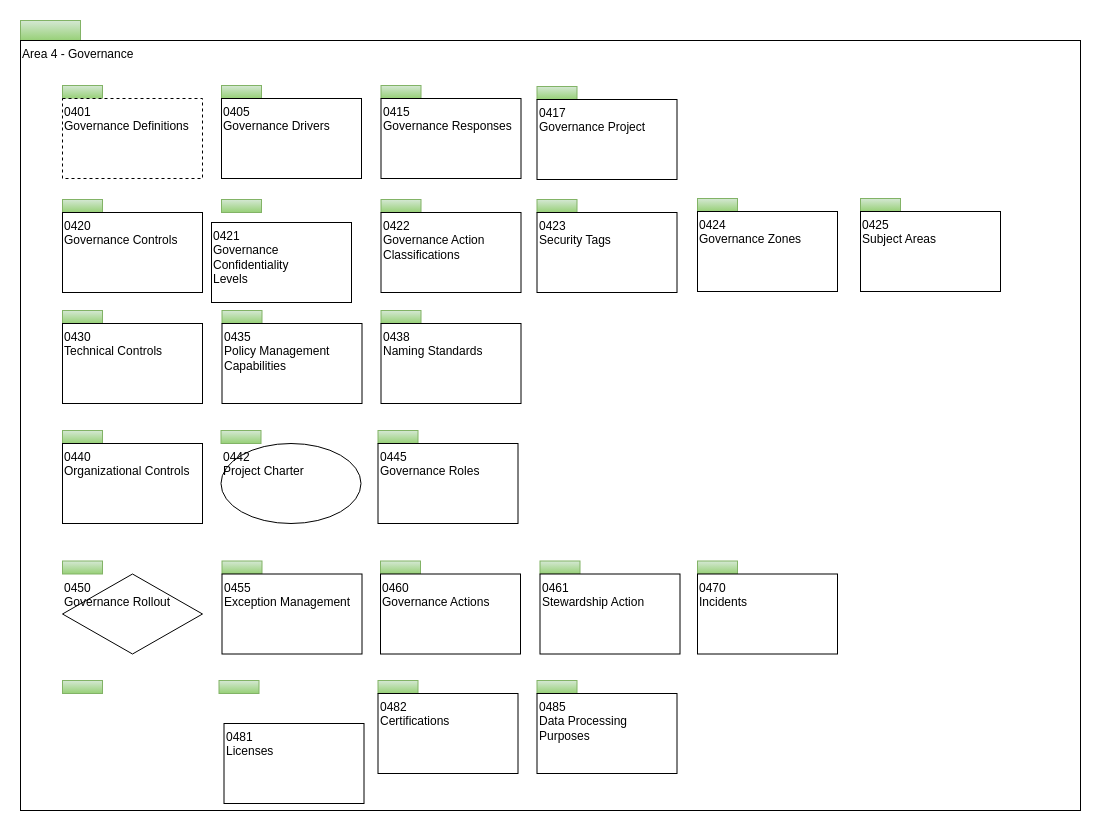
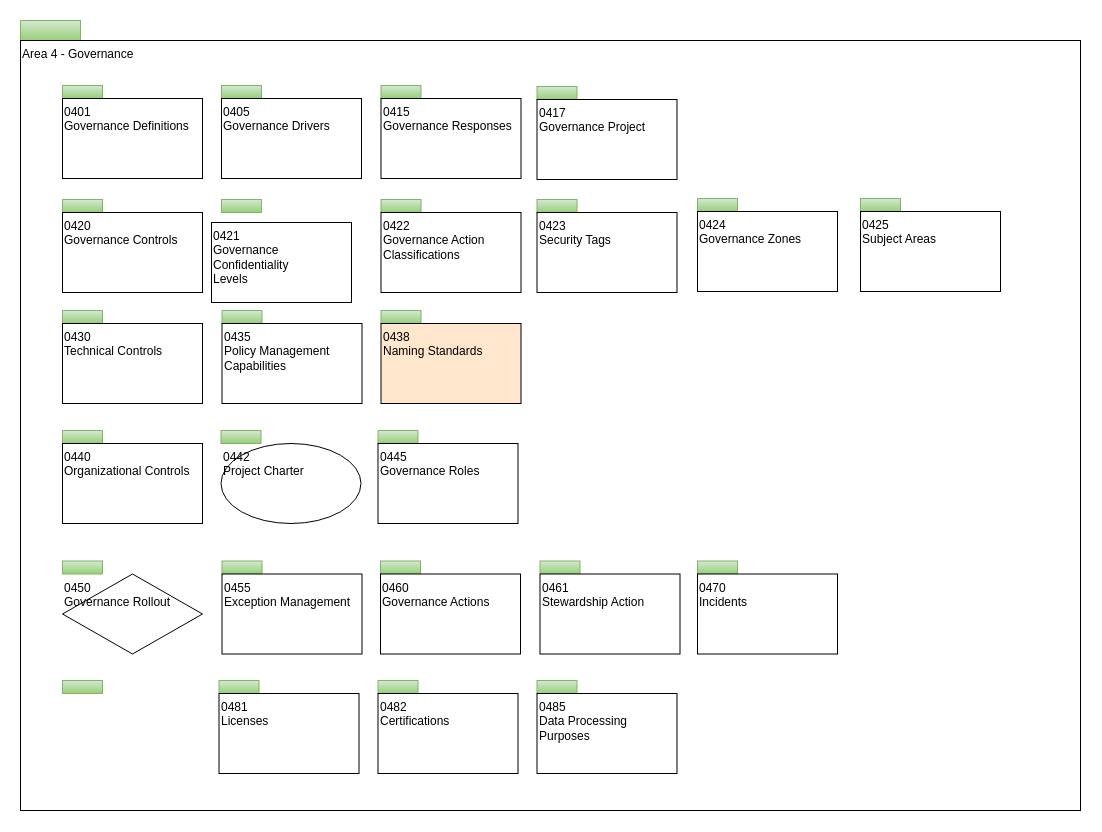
(133, 139) -> (133, 139)
(451, 364) -> (451, 364)
(294, 764) -> (289, 734)
